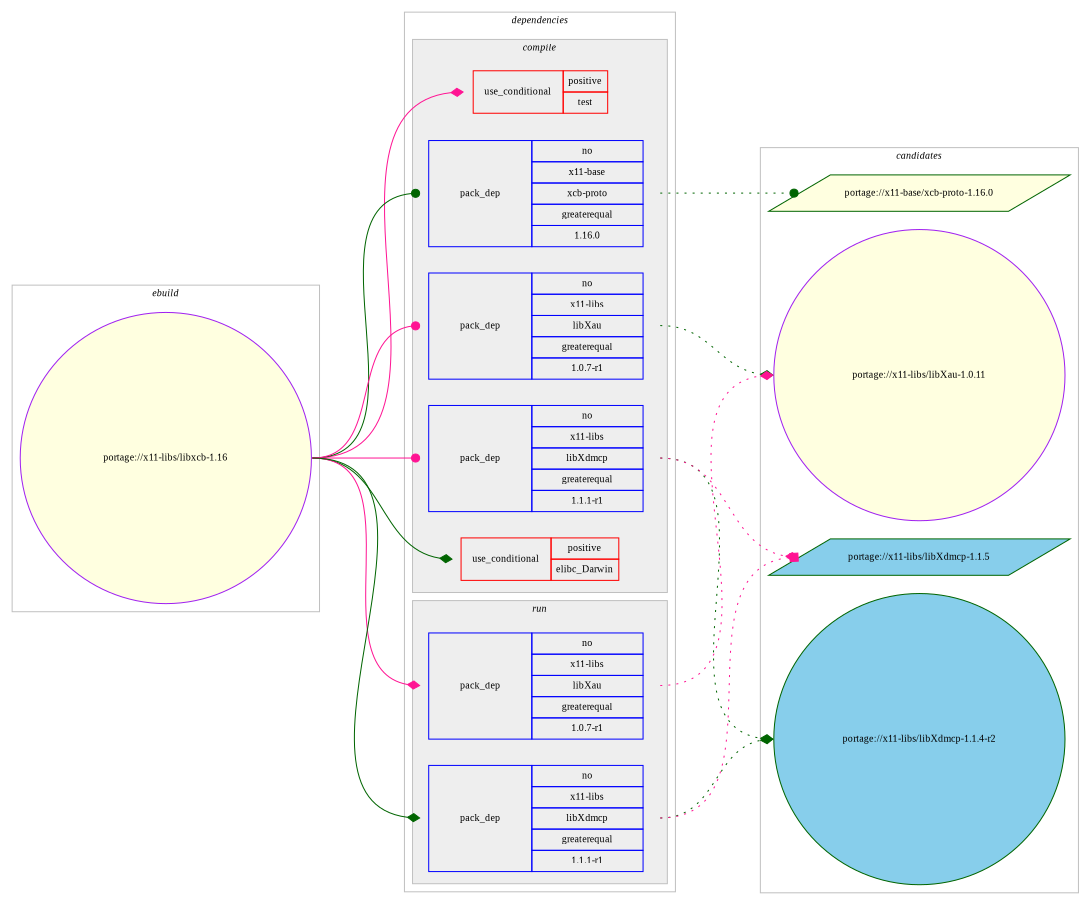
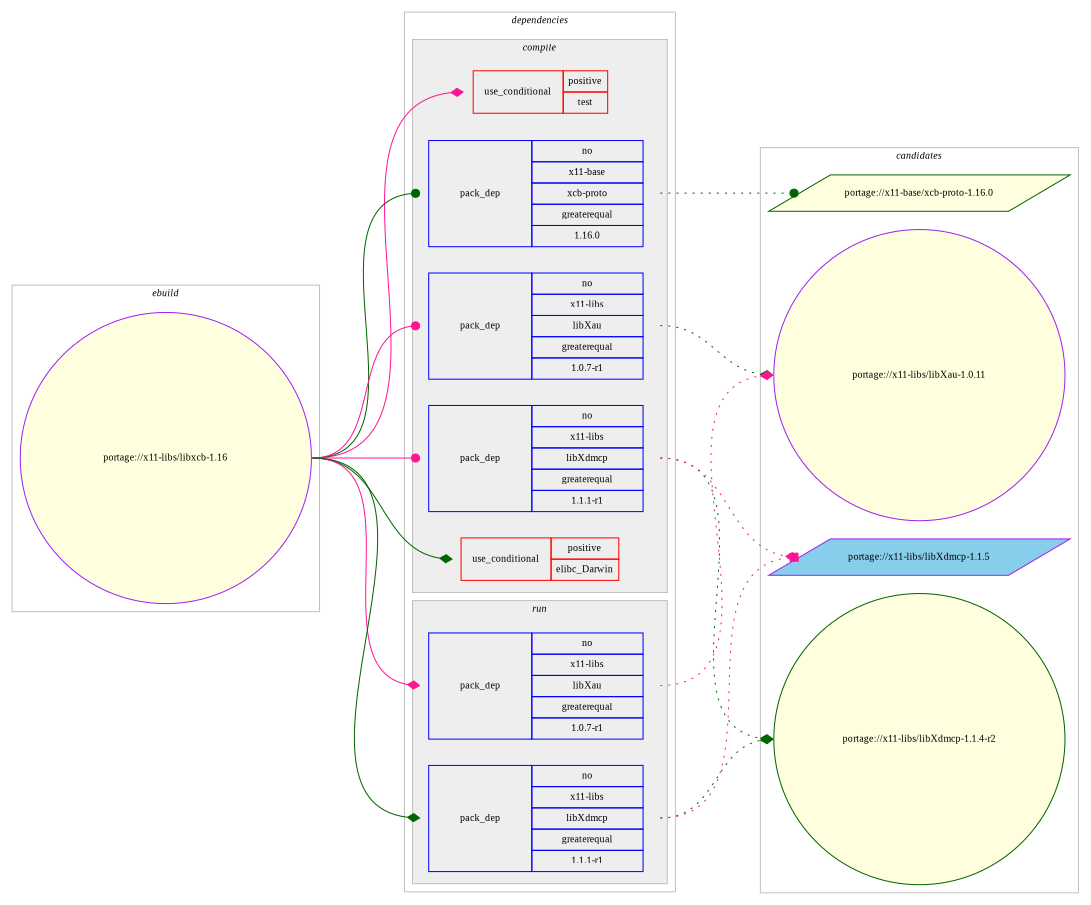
(919, 557) -> (919, 557)
(919, 739) -> (919, 739)
